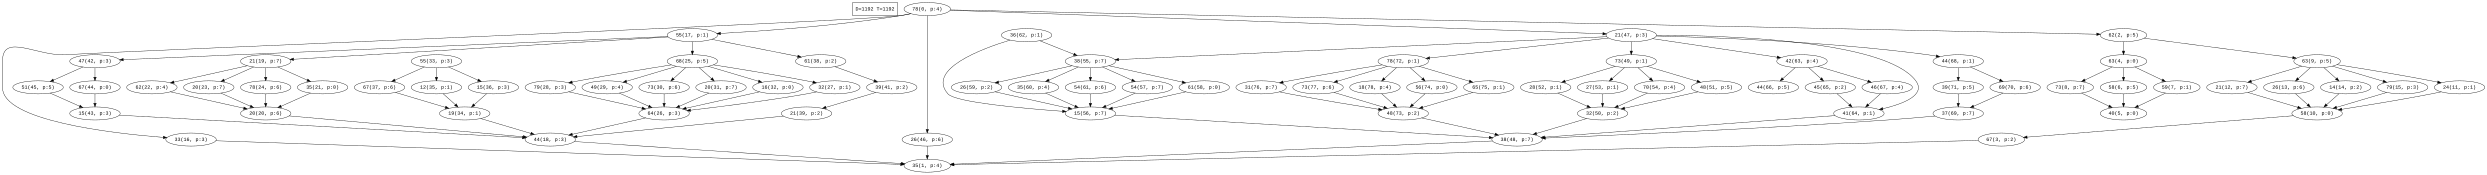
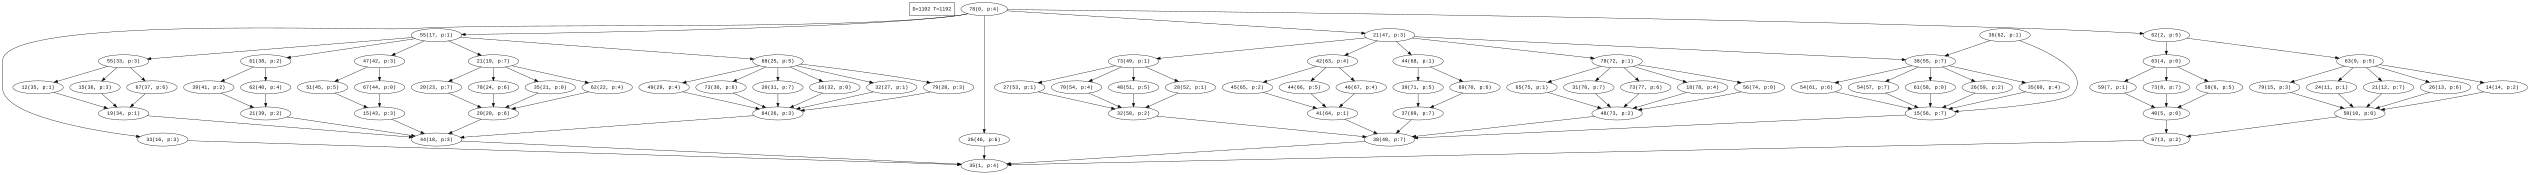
(1831, 47) -> (1317, 99)
none -> (282, 48)
none -> (266, 87)
none -> (2166, 125)
